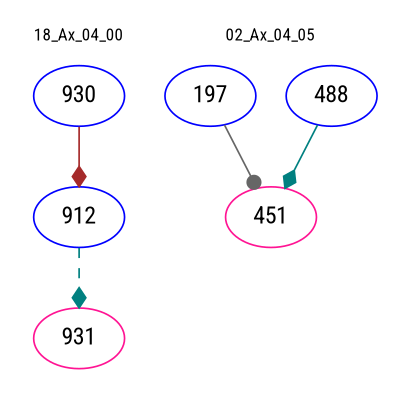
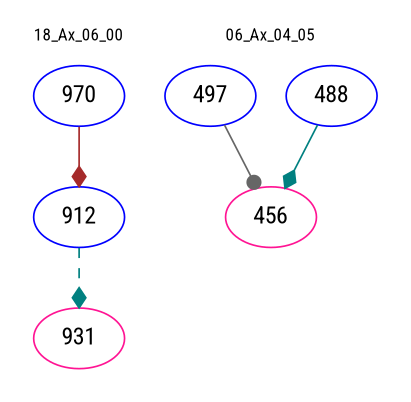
(79, 36) -> (79, 36)
(271, 36) -> (271, 36)
(79, 96) -> (79, 96)
(210, 96) -> (210, 96)
(271, 217) -> (271, 217)
